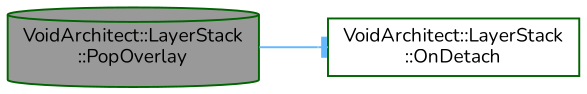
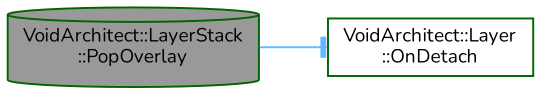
(454, 47) -> (431, 47)
